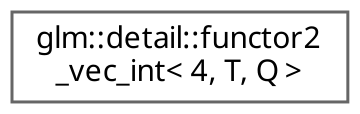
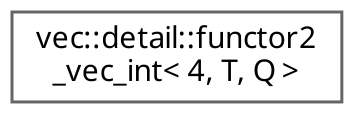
(180, 57) -> (177, 57)
